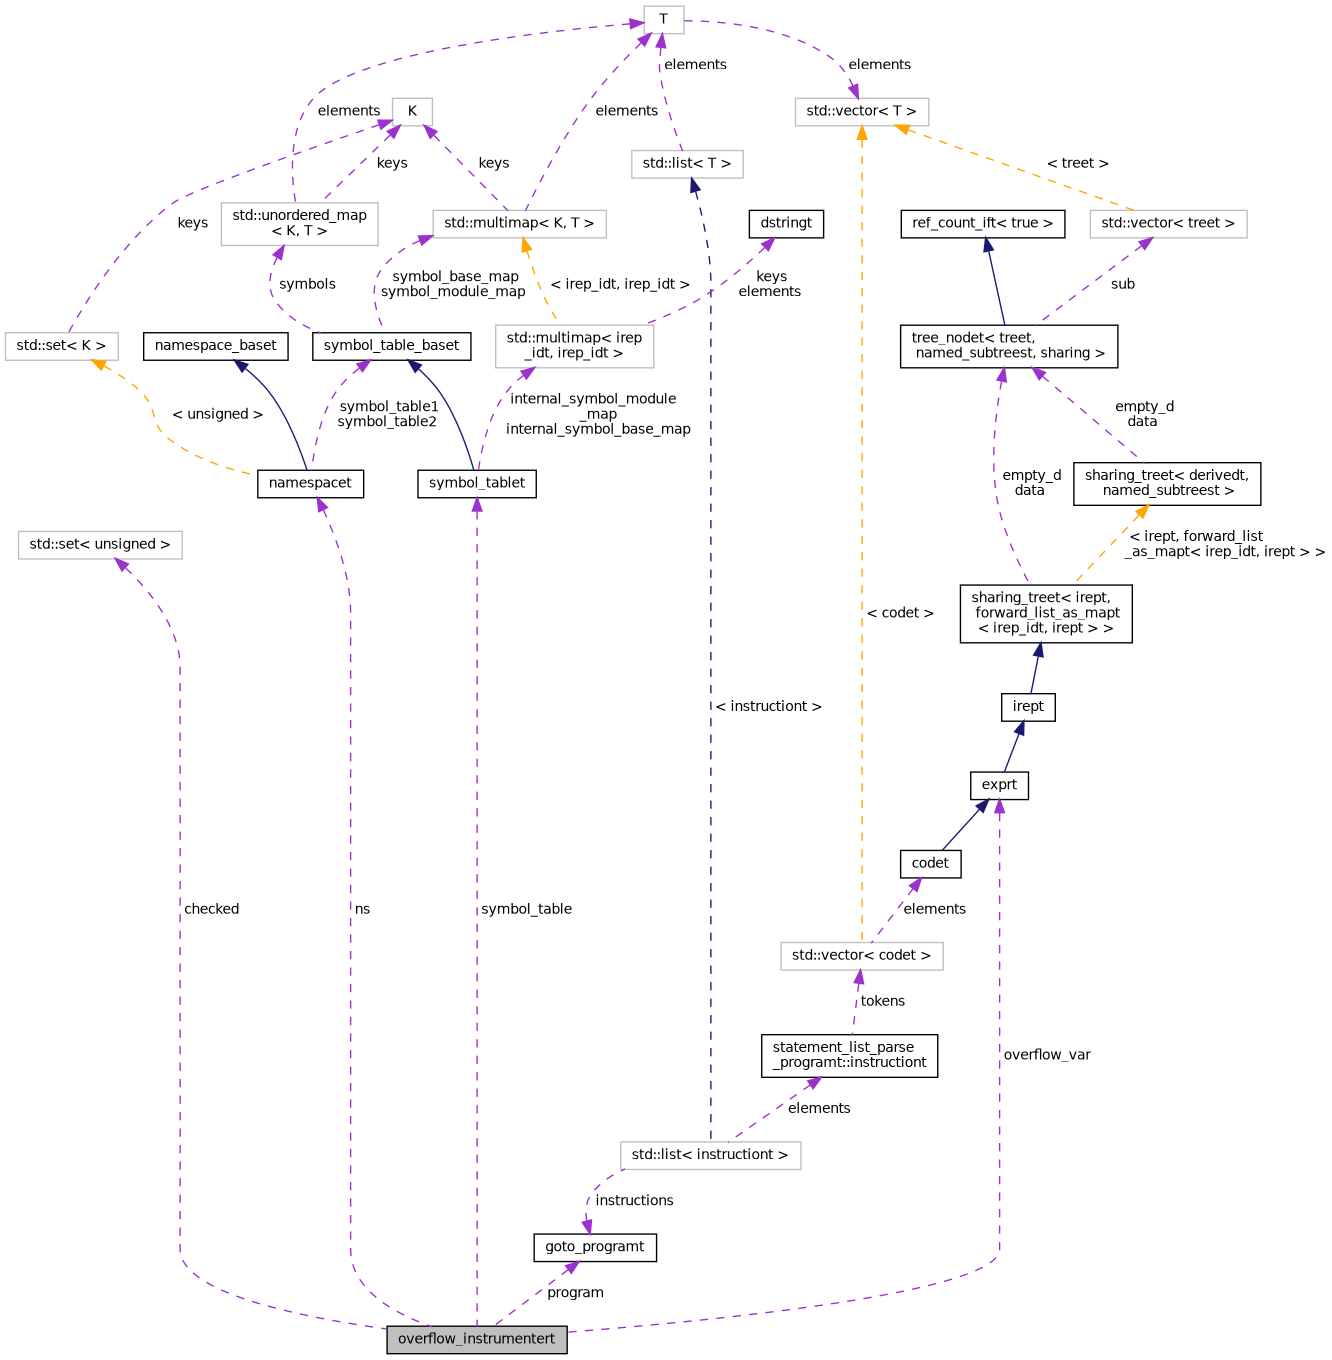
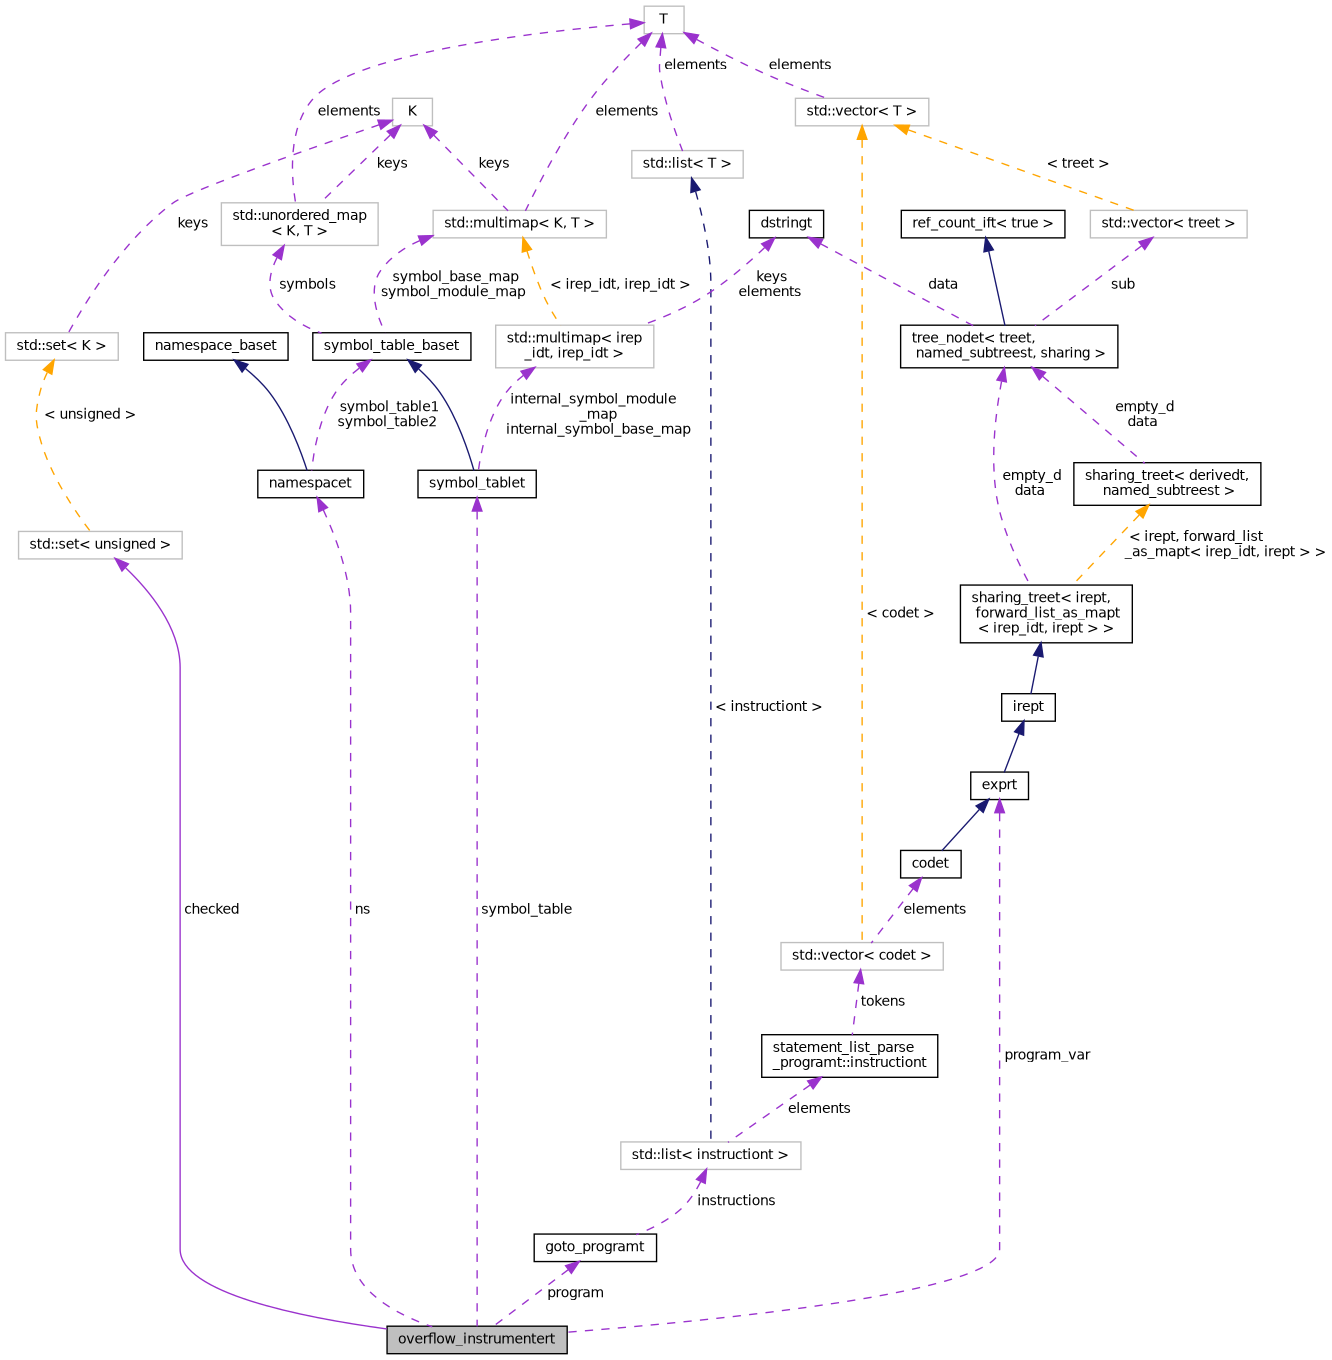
(778, 33) -> (761, 72)
none -> (897, 285)
(167, 438) -> (46, 457)
(180, 1016) -> (180, 1016)
(1046, 1056) -> (1046, 1056)
(596, 1189) -> (674, 1215)
